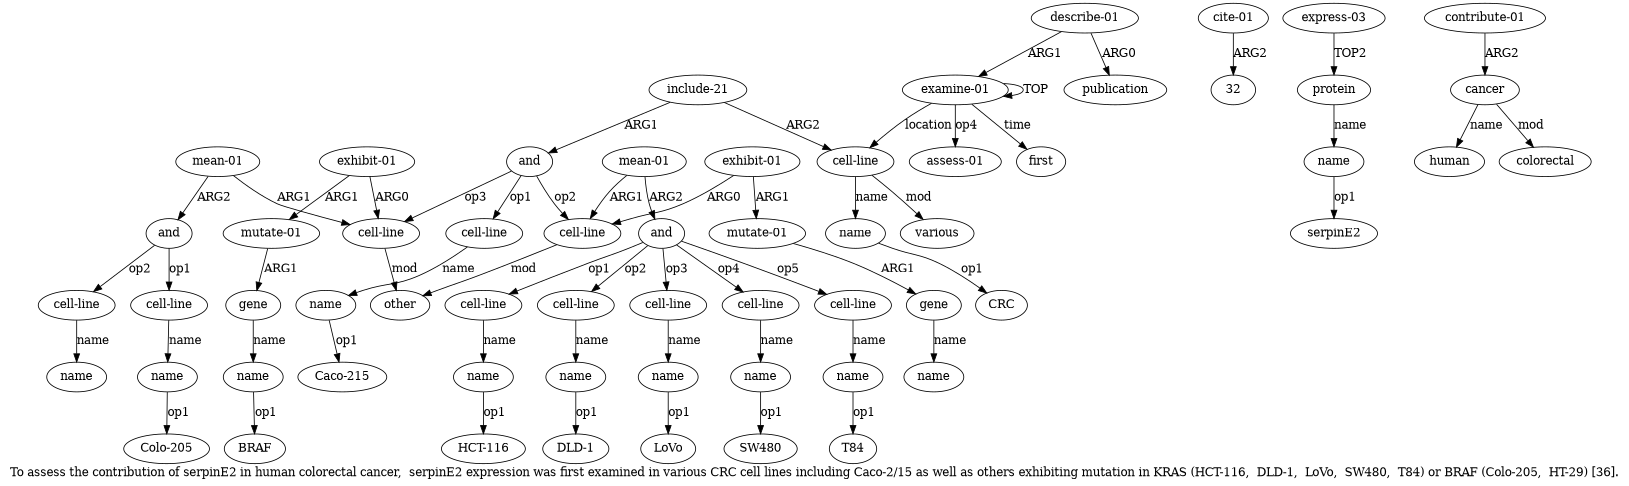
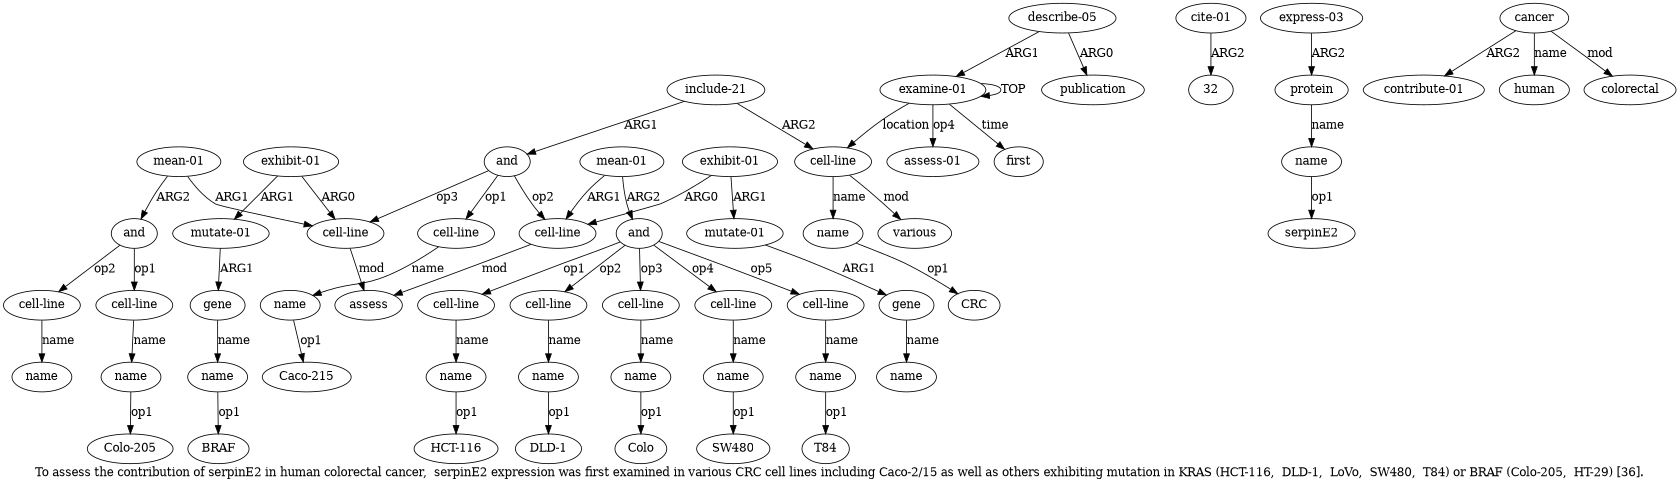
(1085, 18) -> (1062, 18)
(1485, 50) -> (1484, 51)
(1351, 54) -> (1328, 54)
(400, 305) -> (369, 305)
(668, 449) -> (641, 449)
